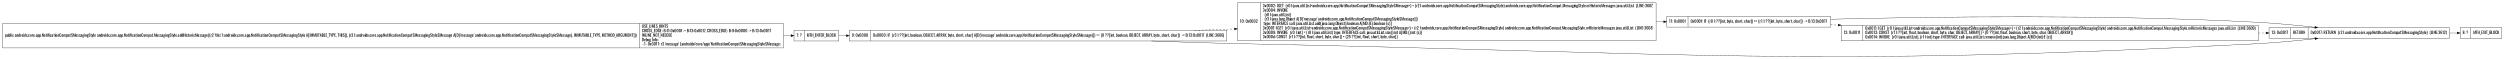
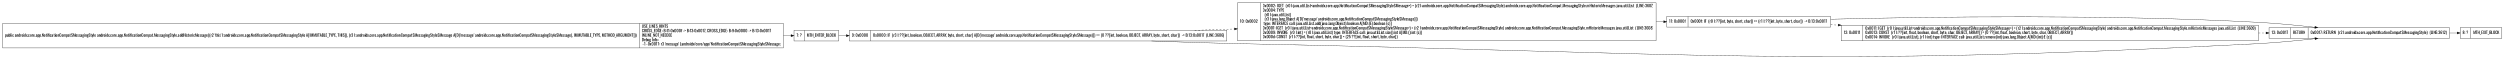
(1276, 11) -> (1274, 11)
